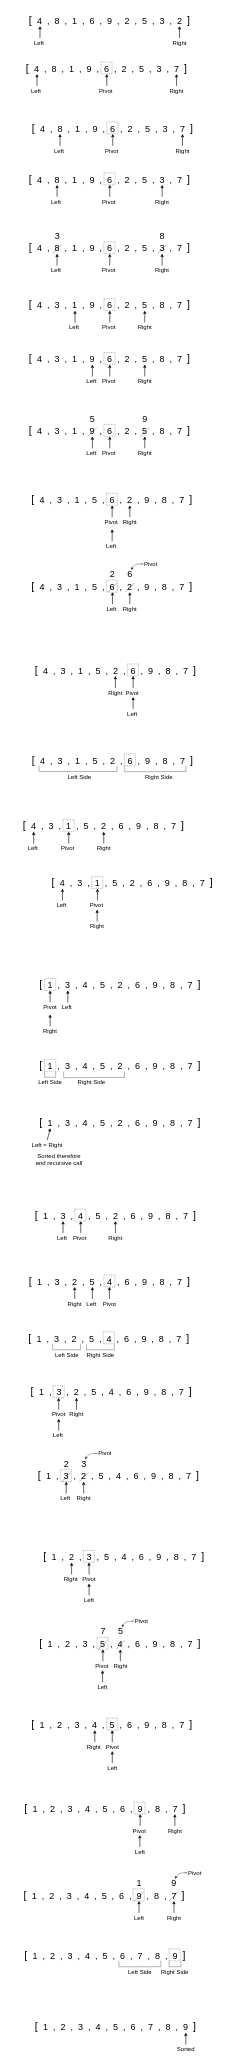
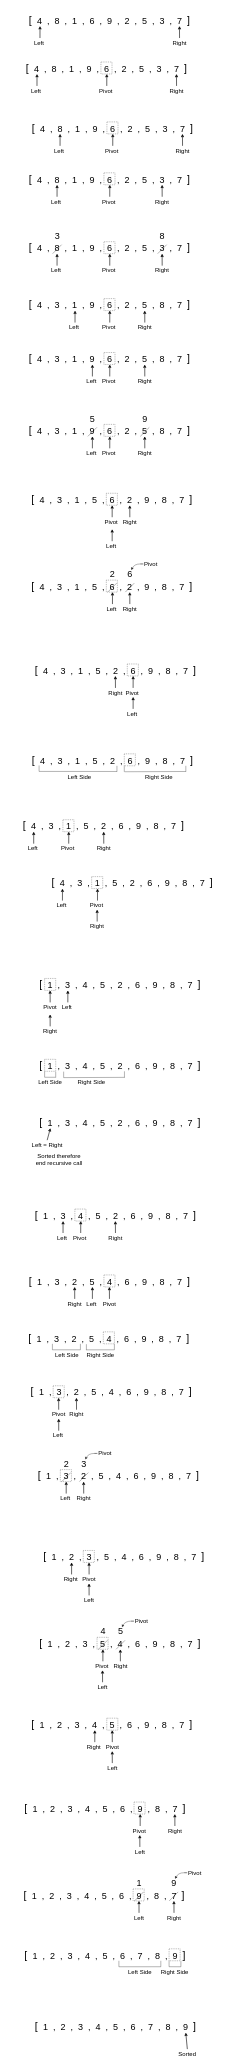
(110, 18) -> (110, 18)
(103, 1632) -> (103, 1632)
(186, 2051) -> (188, 2055)
